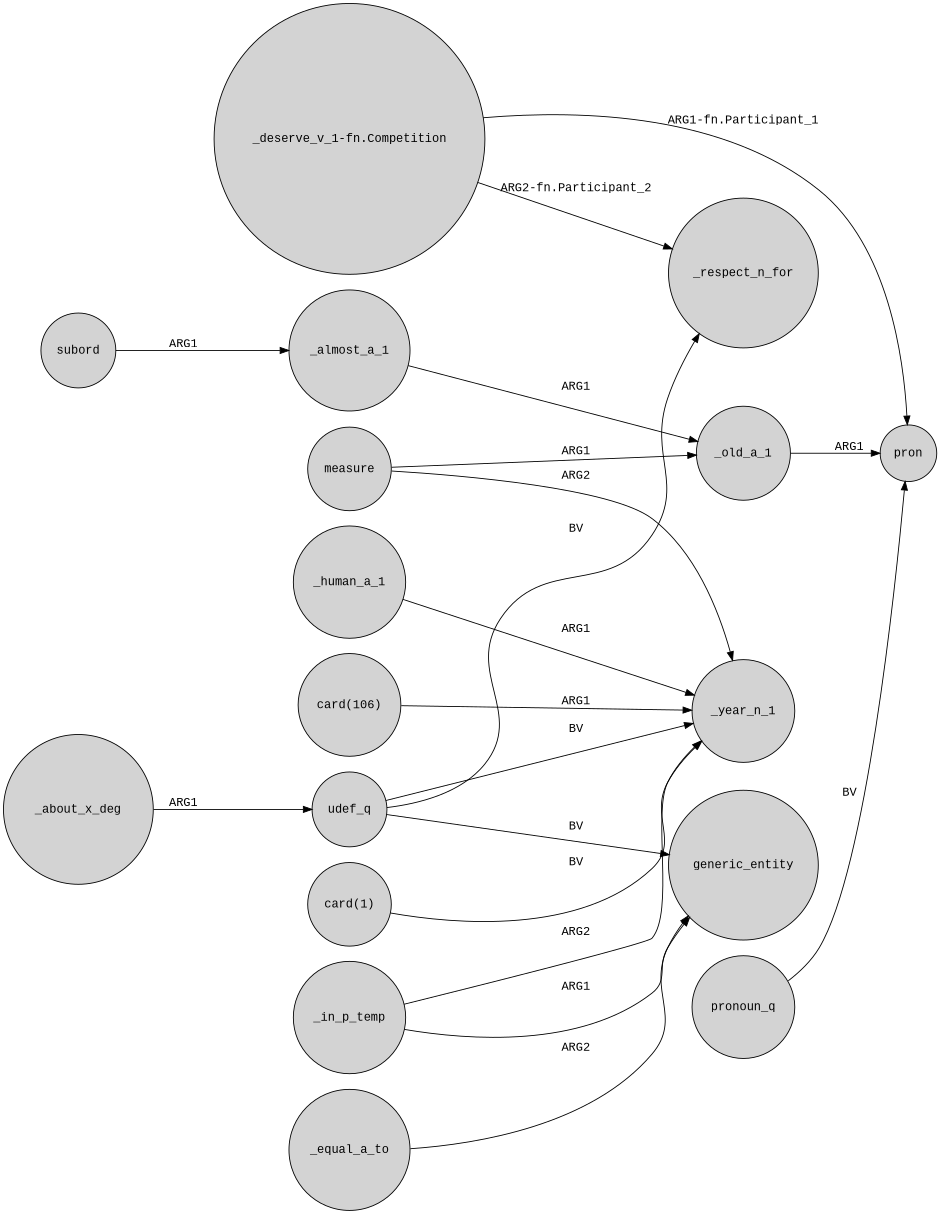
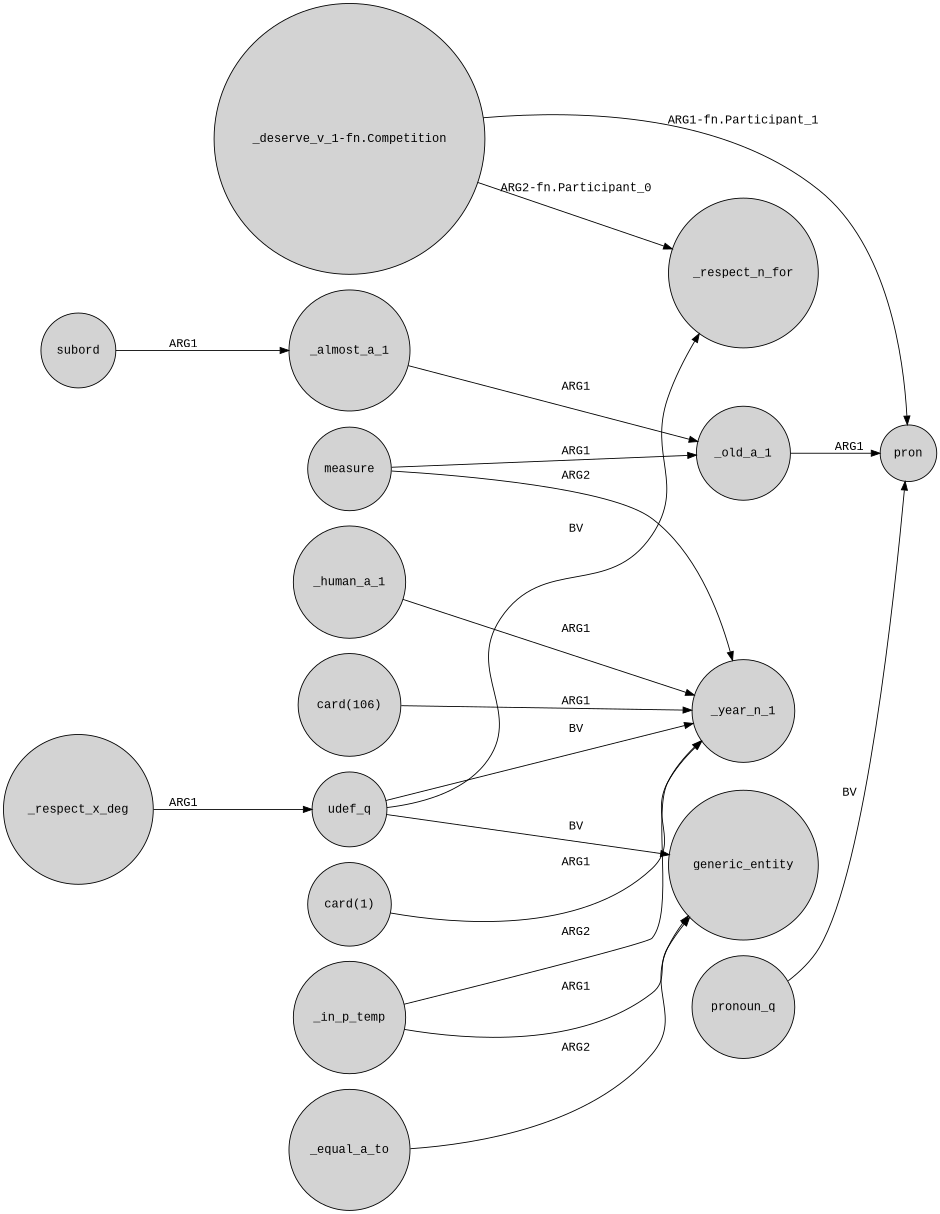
(576, 188) -> (576, 188)
(78, 809) -> (78, 809)
(576, 862) -> (576, 862)
